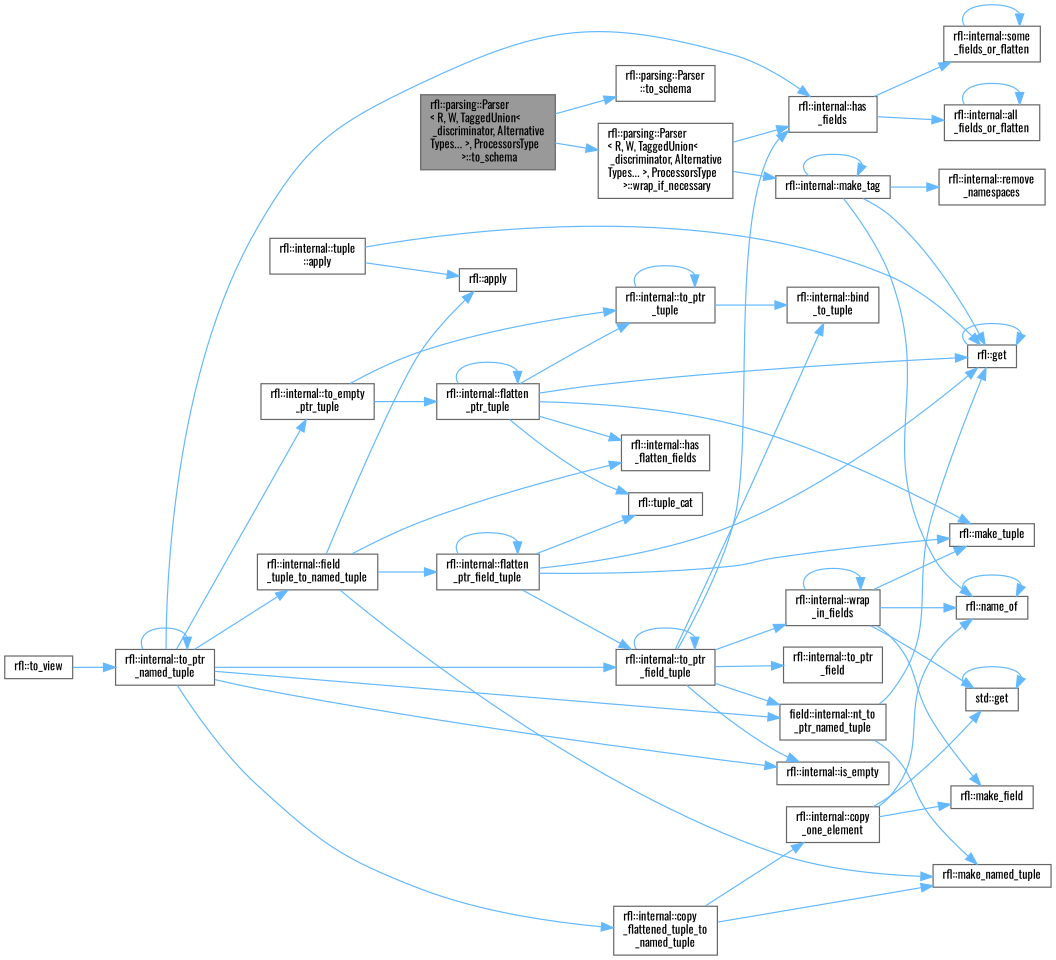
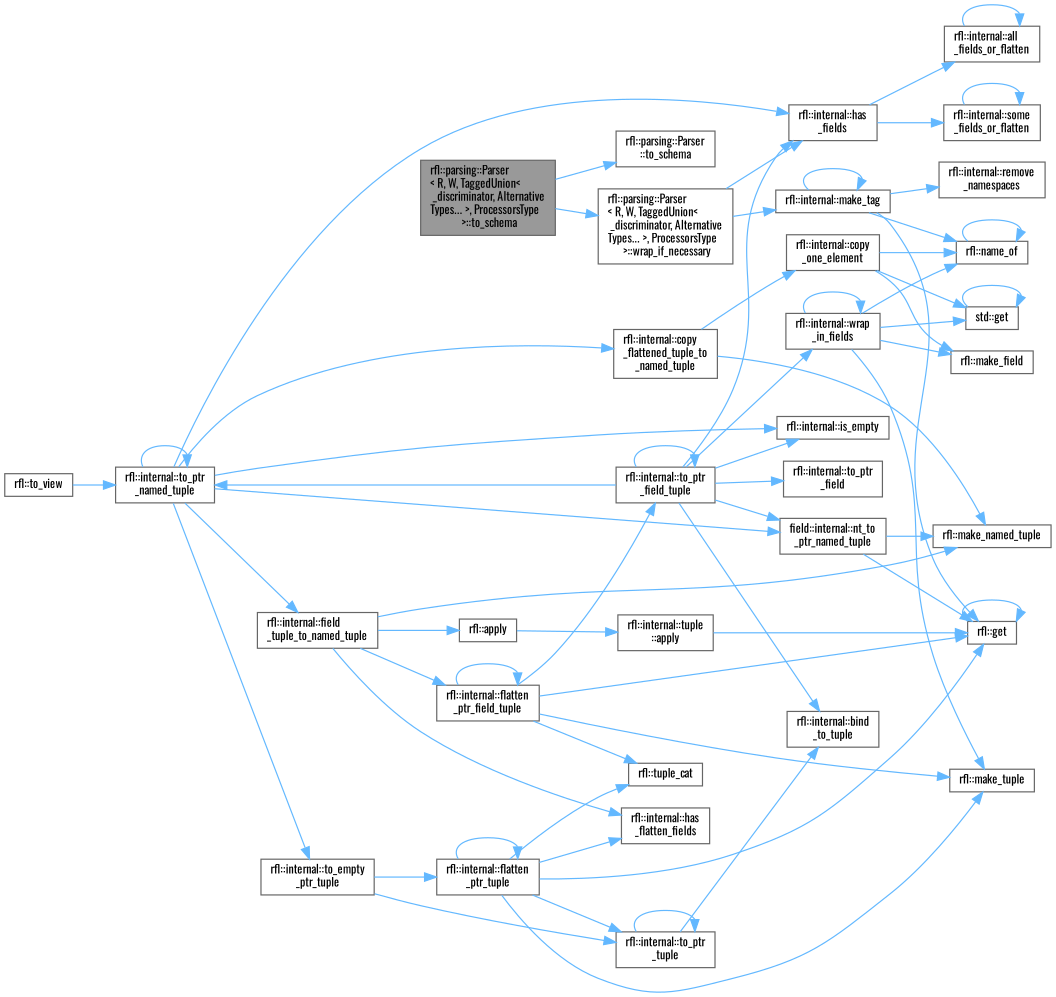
(406, 269) -> (561, 631)
(409, 667) -> (421, 485)
